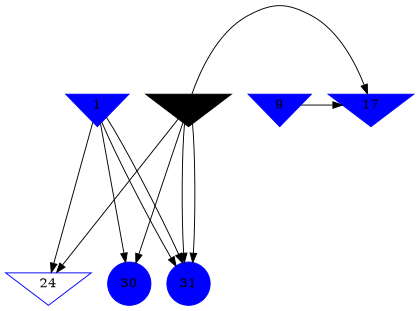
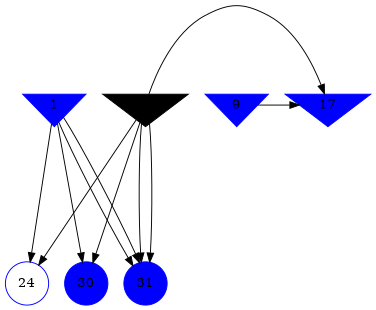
(48, 284) -> (27, 283)
